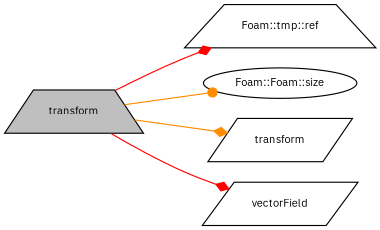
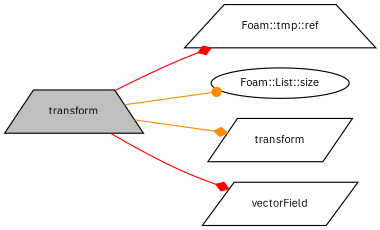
(280, 83) -> (280, 83)
